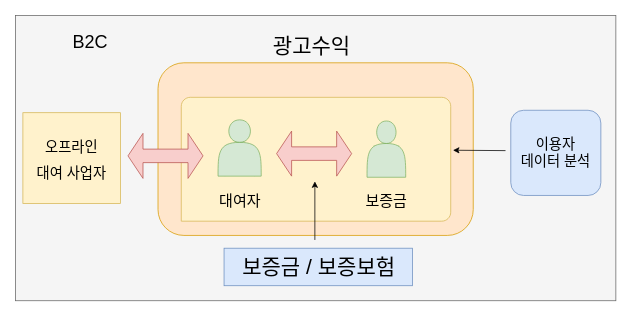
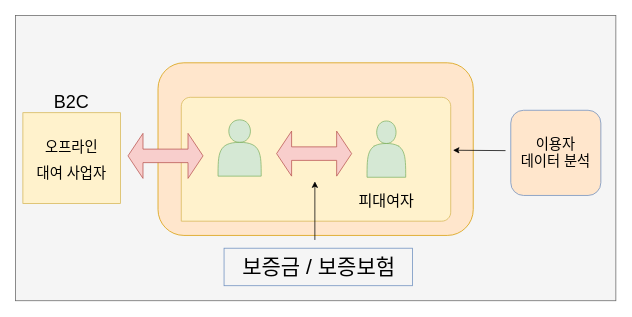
(90, 39) -> (72, 99)
(312, 43) -> none
(555, 153) -> (555, 153)
(240, 197) -> none
(386, 197) -> (386, 197)
(318, 267) -> (318, 267)
